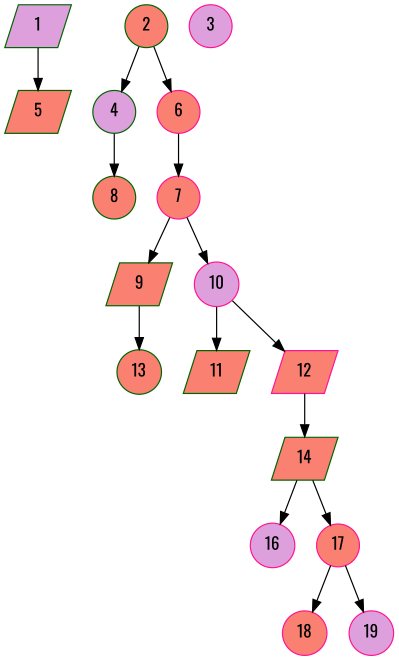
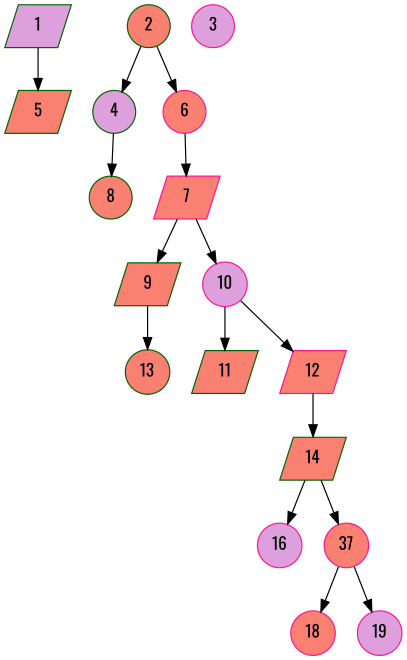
(179, 198) -> (187, 198)
(338, 545) -> (346, 545)
